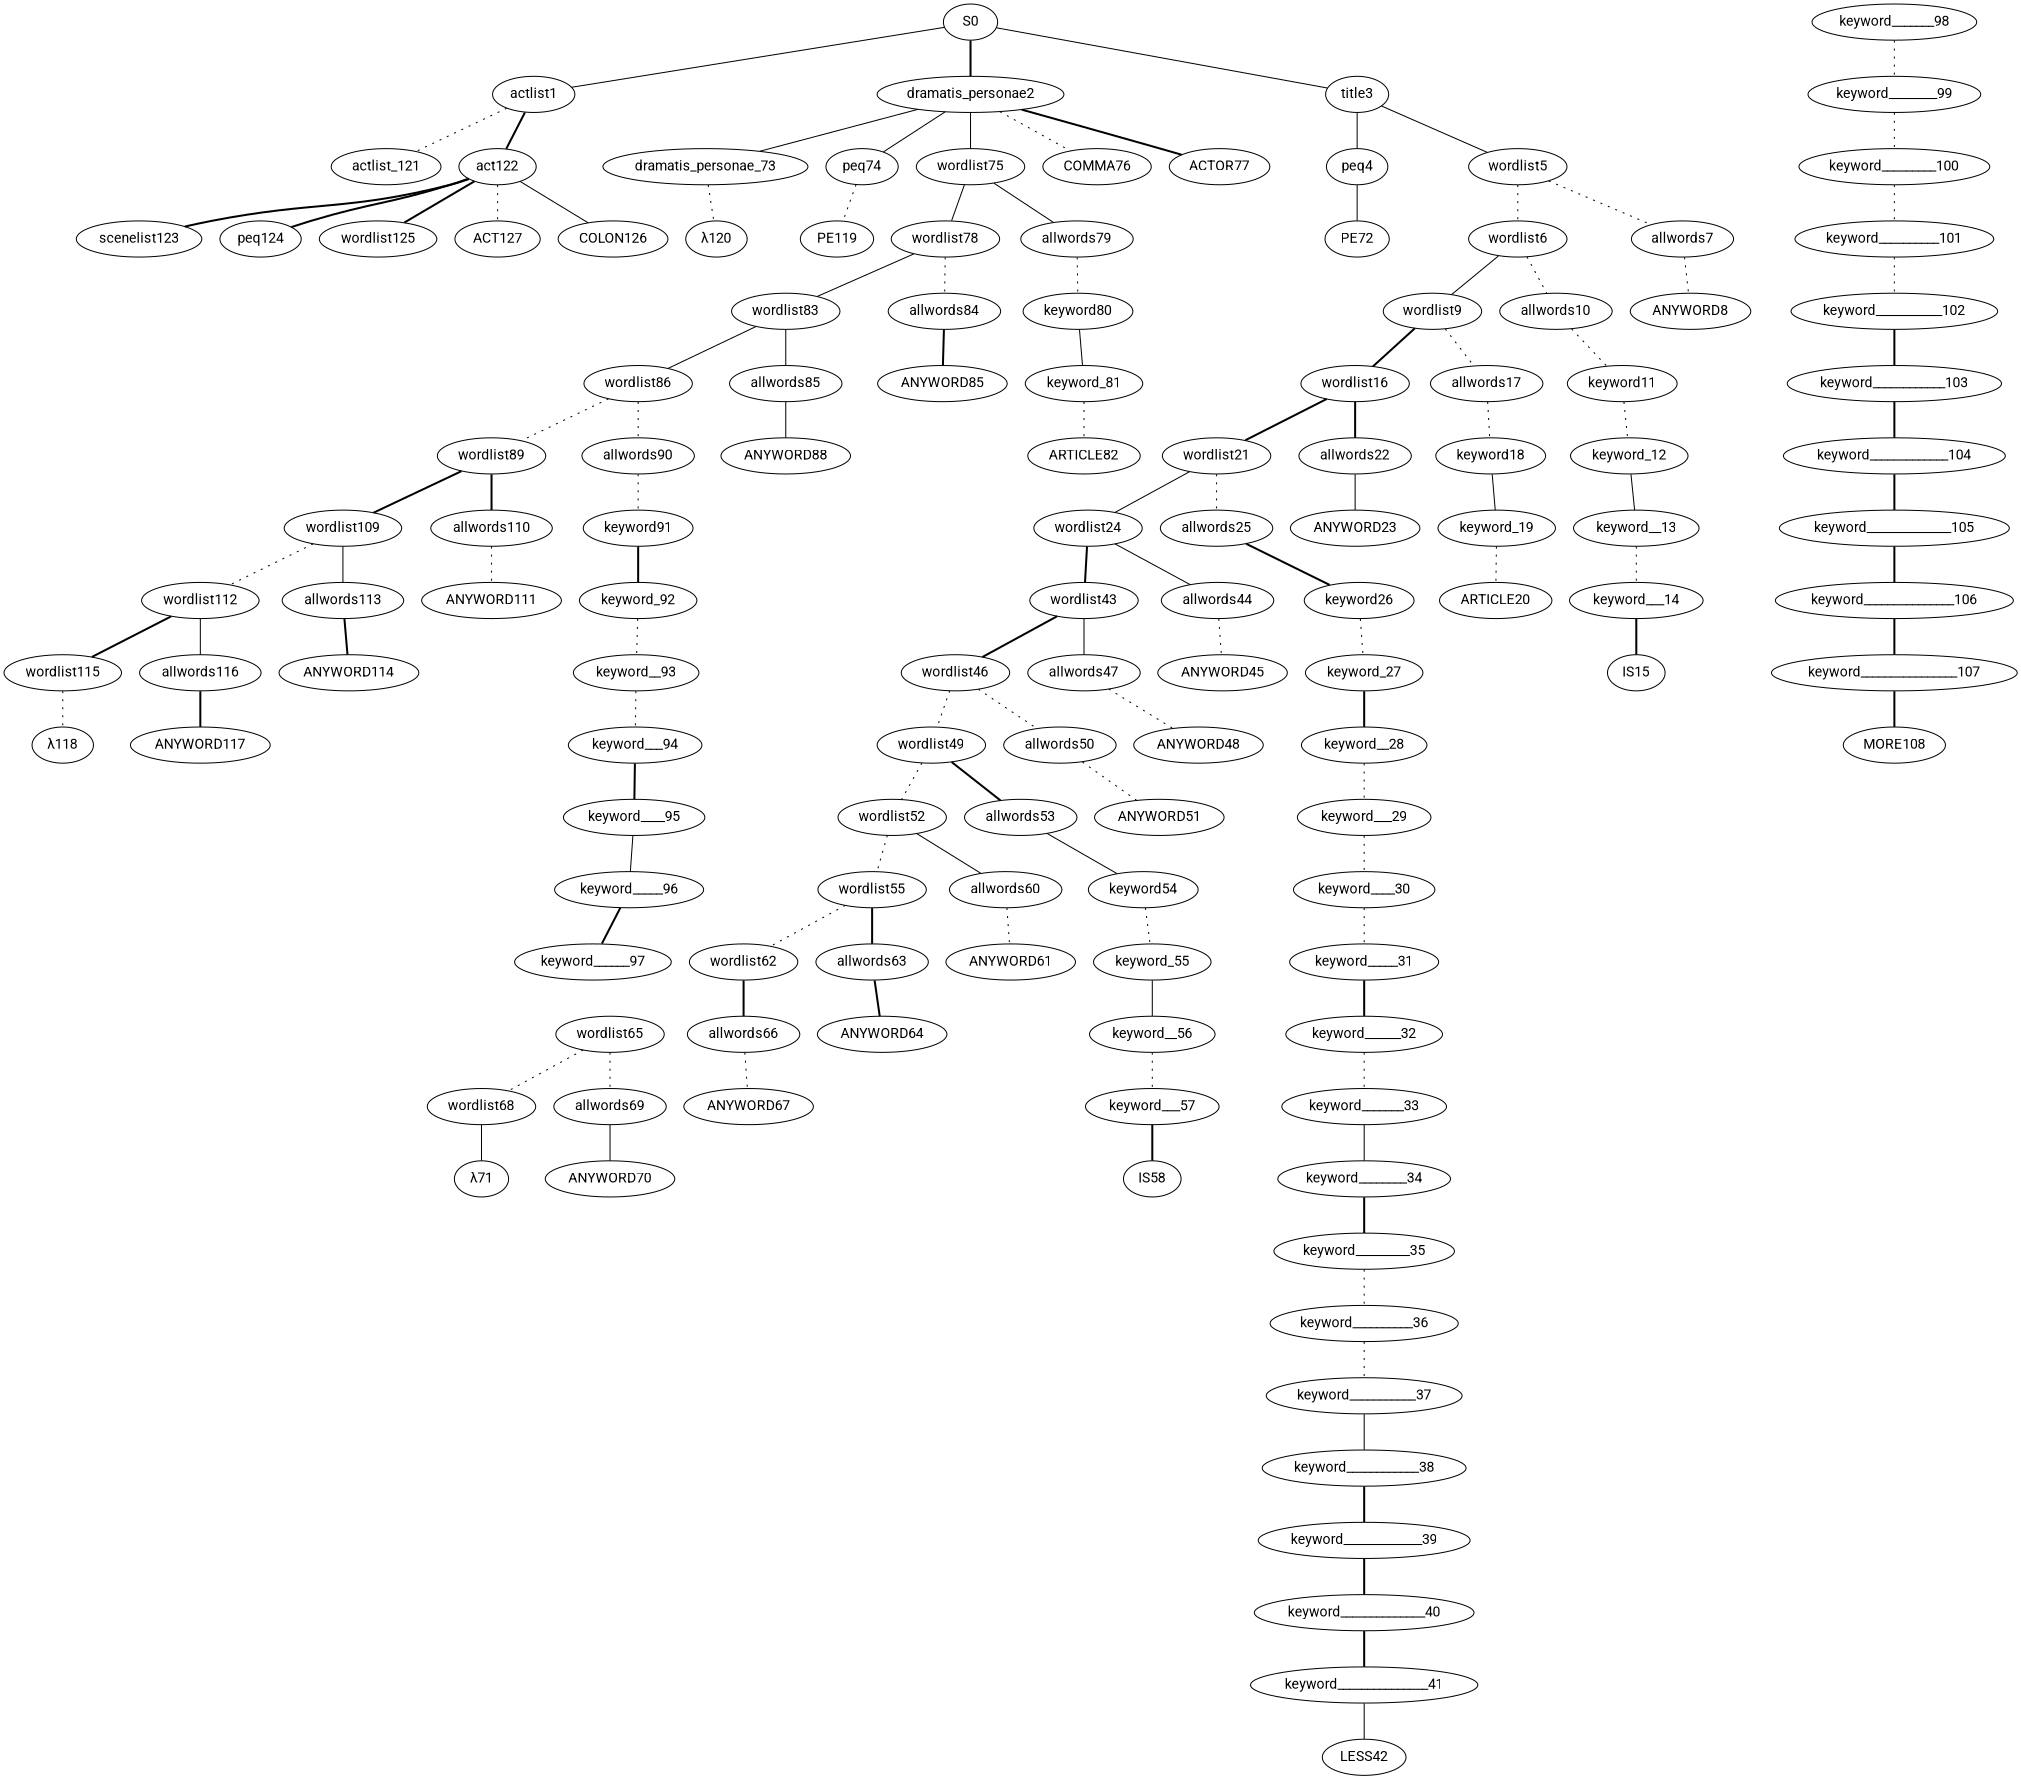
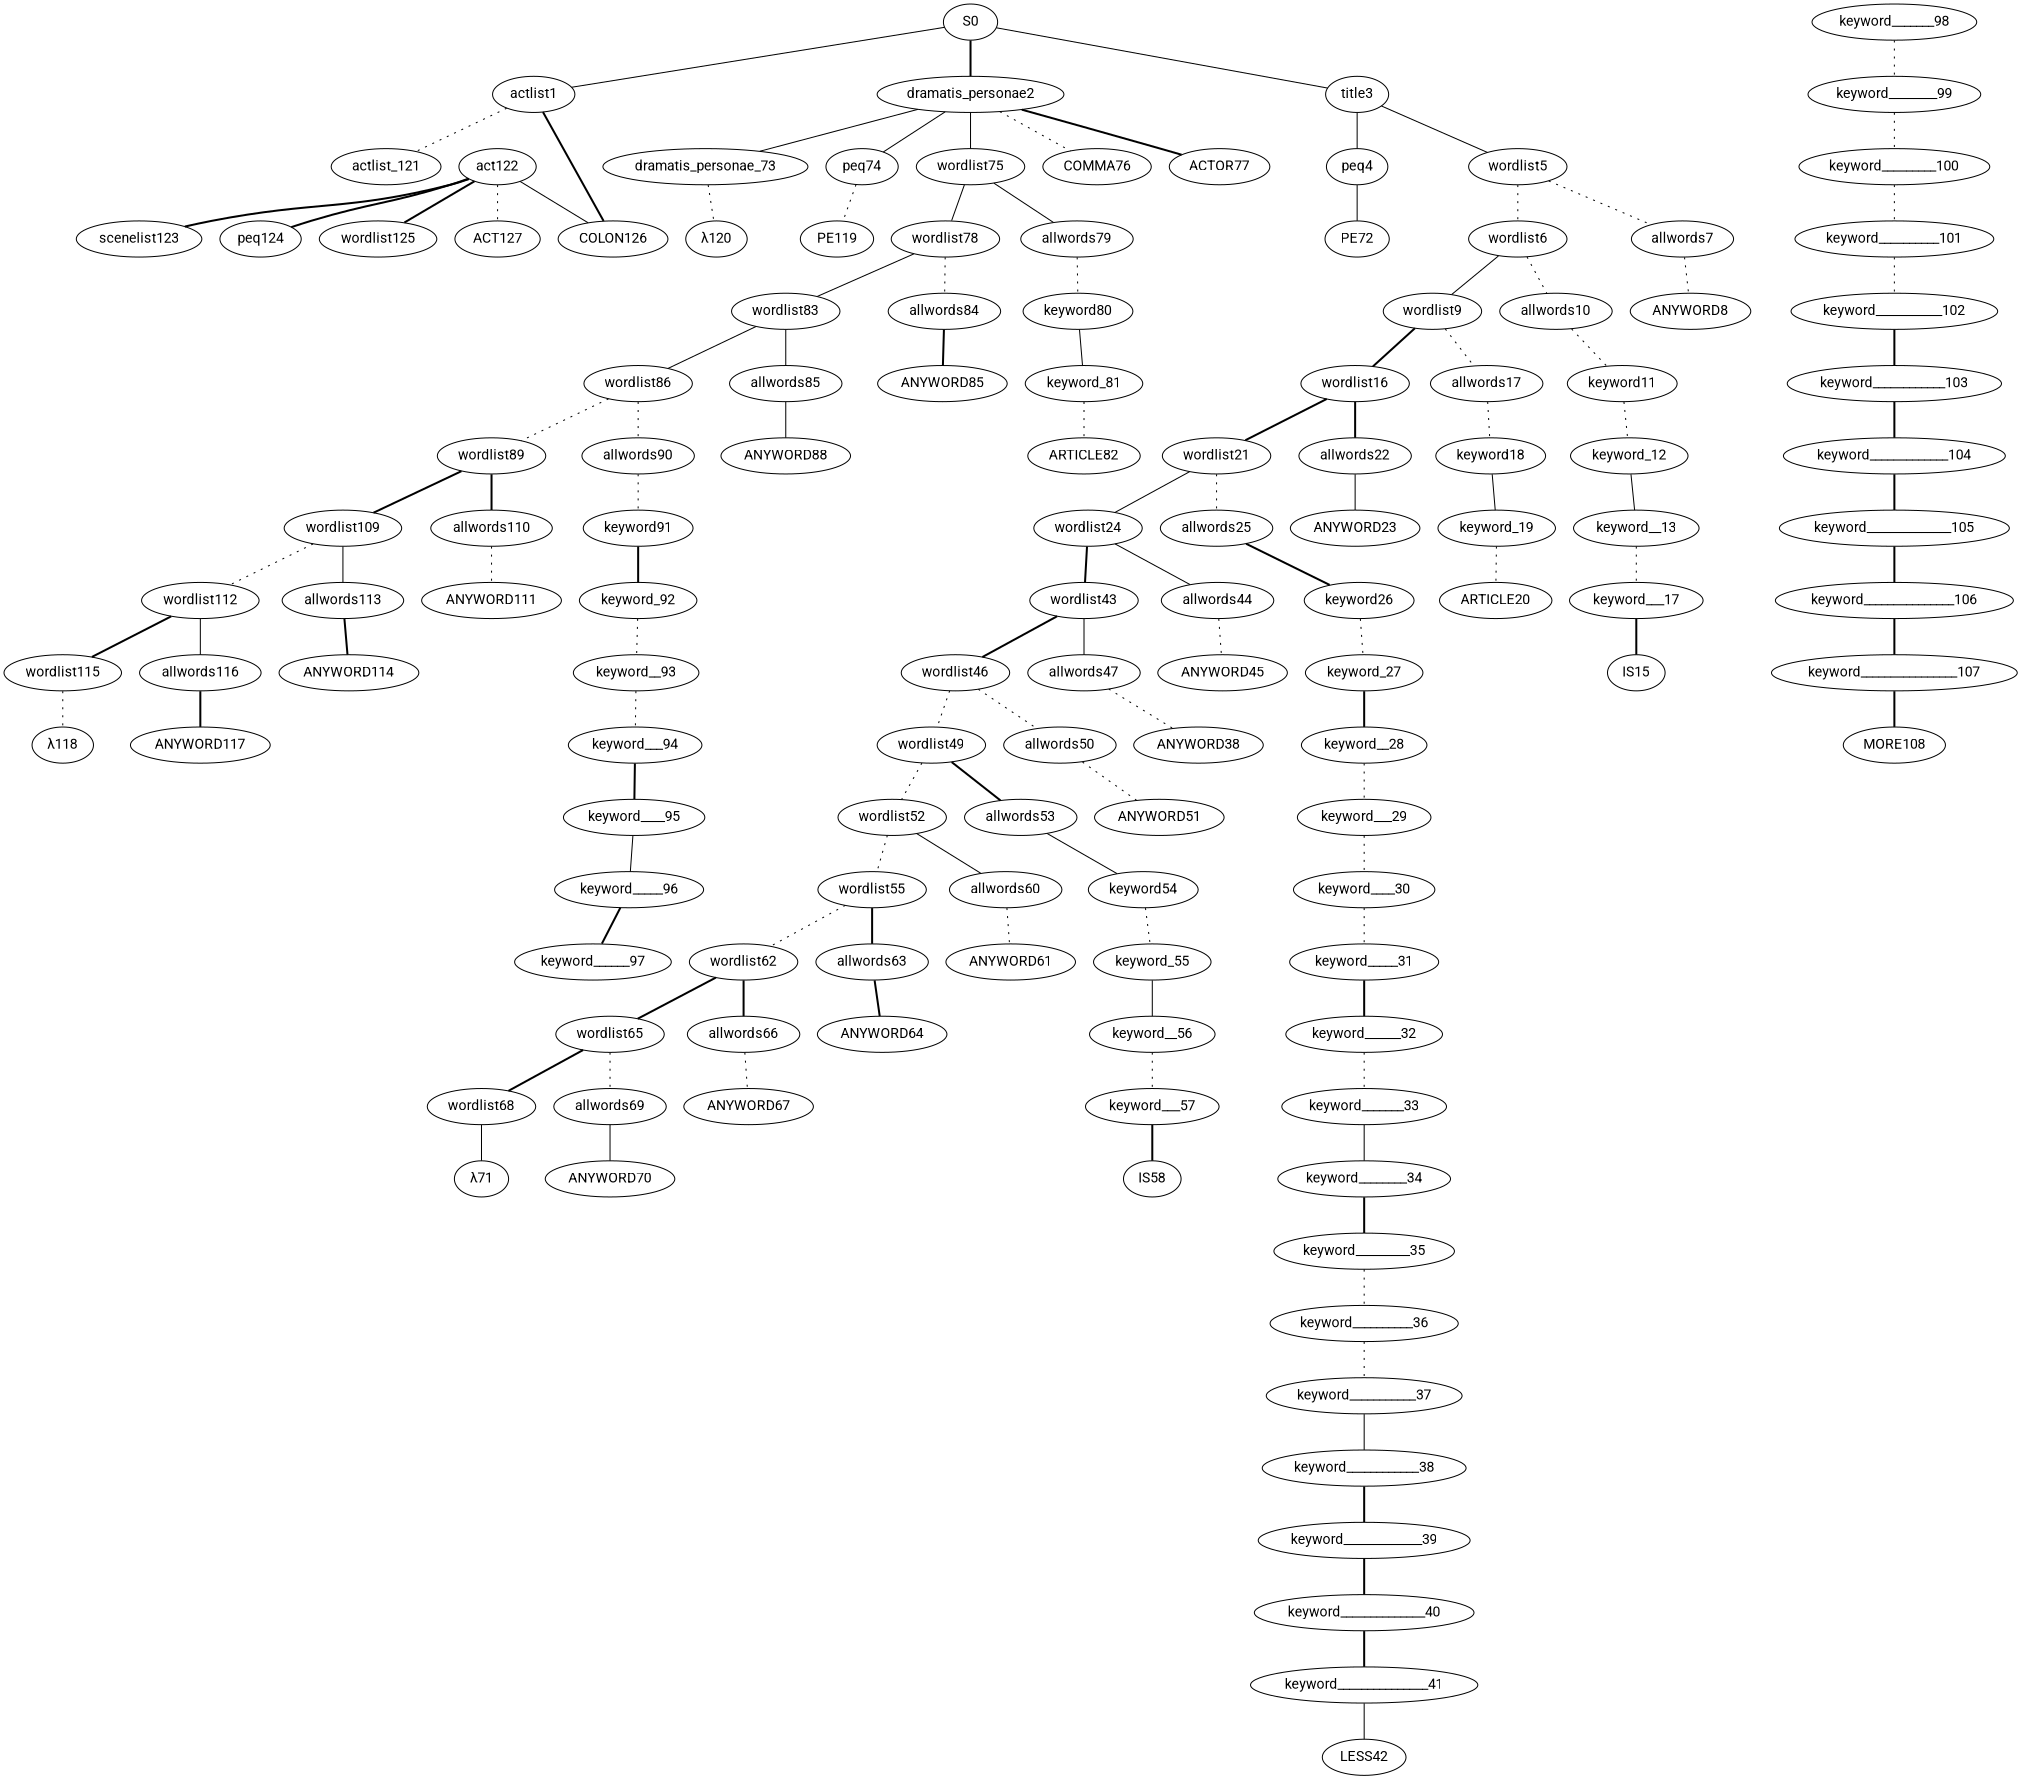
(516, 131) -> (573, 167)
(1636, 600) -> (1636, 600)
(1198, 745) -> (1198, 745)
none -> (677, 998)
(546, 1070) -> (546, 1070)
